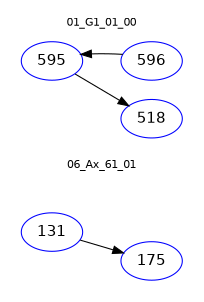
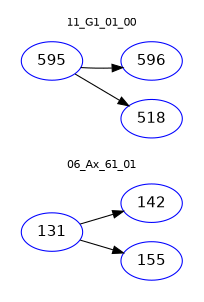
(102, 23) -> (102, 23)
(107, 54) -> (96, 68)
none -> (152, 203)
(152, 261) -> (152, 261)
